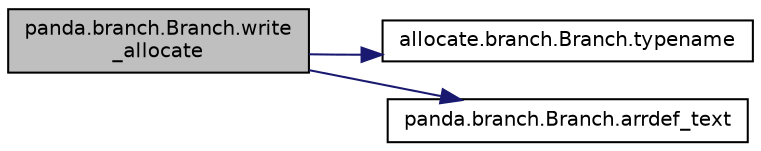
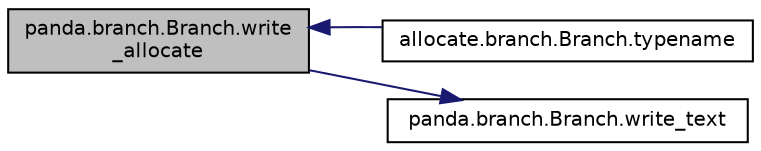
(335, 55) -> (356, 27)
(568, 121) -> (568, 121)
